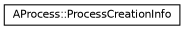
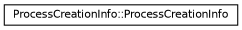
(92, 15) -> (121, 15)
